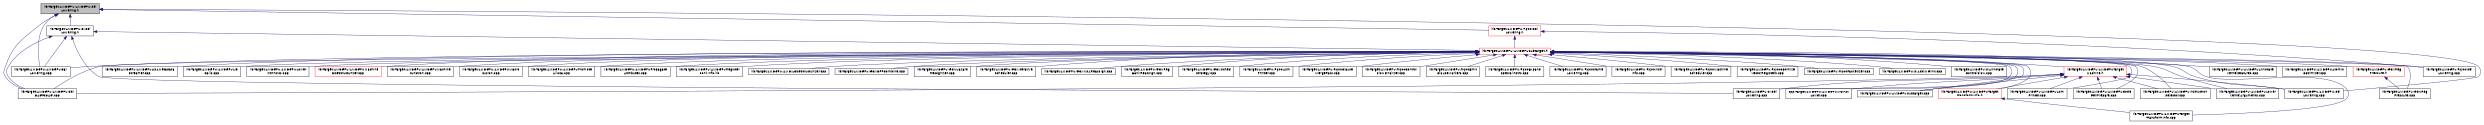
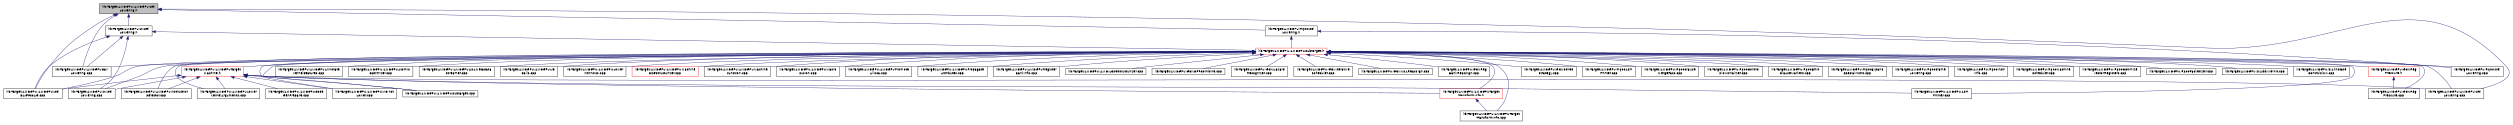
(1515, 31) -> (1291, 31)
(1862, 55) -> none
(709, 72) -> (1026, 72)
(1819, 94) -> (365, 94)
